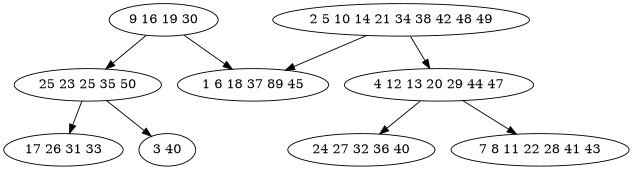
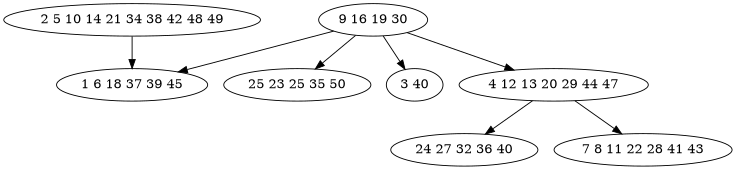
(418, 49) -> (456, 50)
(253, 85) -> (132, 85)
(125, 116) -> (392, 49)
(63, 150) -> none
